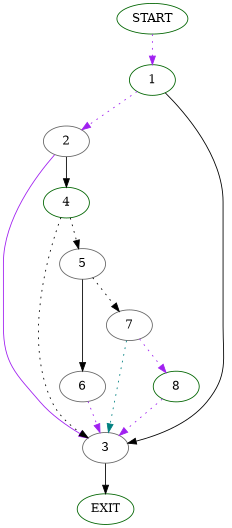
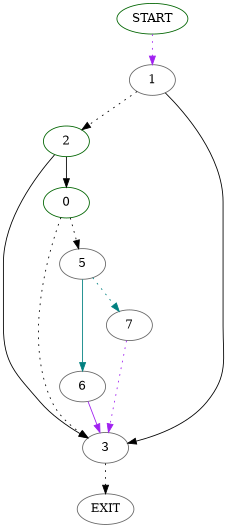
(152, 80) -> (152, 80)
(113, 108) -> (113, 108)
(66, 141) -> (66, 141)
(66, 203) -> (66, 203)
(103, 291) -> (103, 291)
(3, 303) -> (3, 303)
(83, 321) -> (83, 321)
(118, 382) -> (118, 382)
(176, 387) -> none
(92, 413) -> (92, 413)
(106, 474) -> (106, 474)
(106, 509) -> (106, 509)
